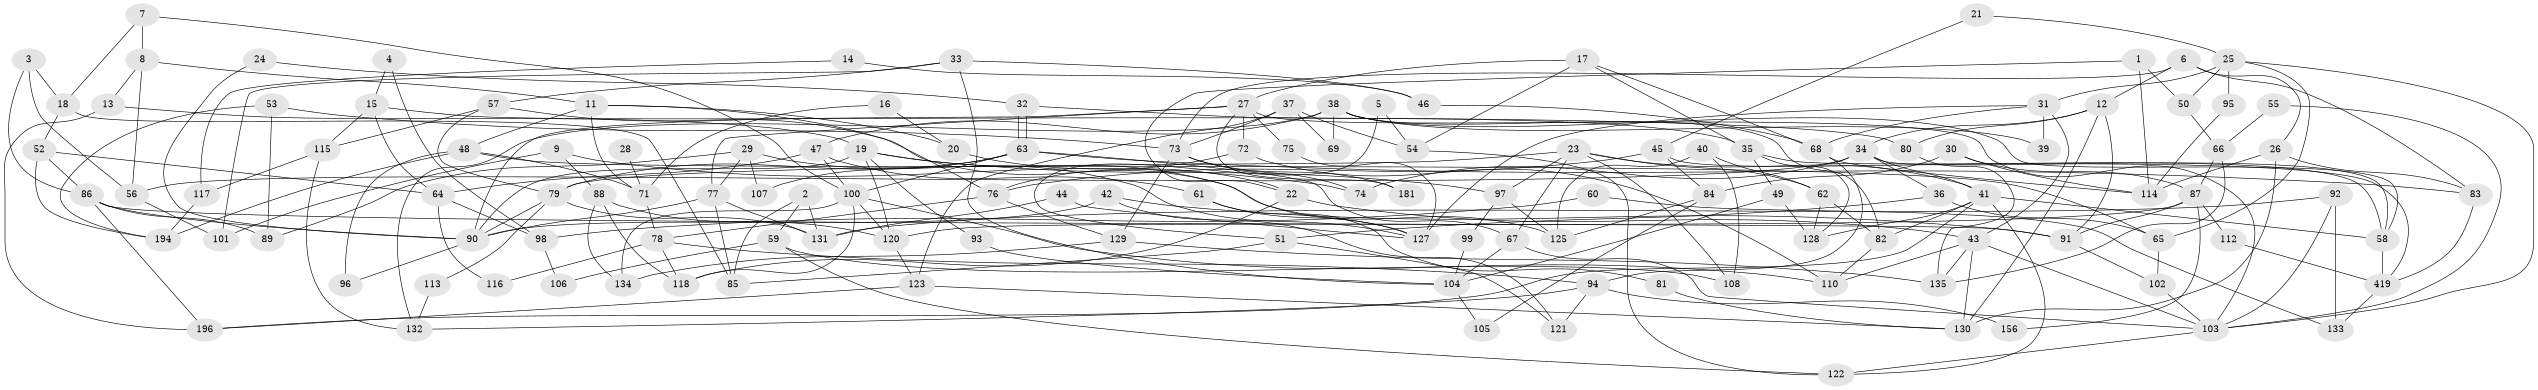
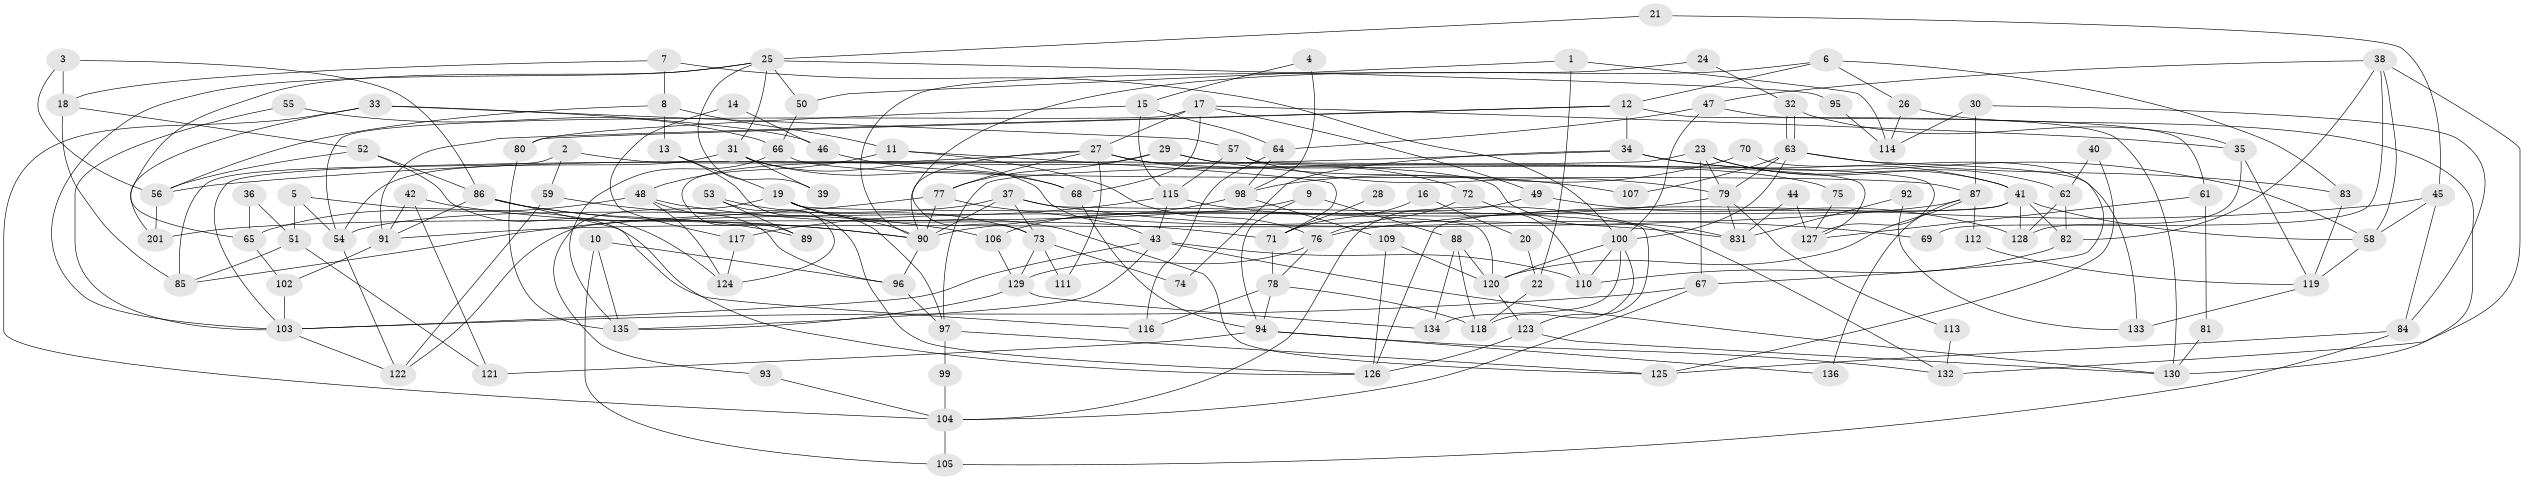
(1759, 113) -> (521, 165)
(776, 114) -> none
(1620, 130) -> (706, 154)
(2376, 172) -> none
(239, 173) -> (258, 166)
(959, 173) -> (1244, 244)
(1763, 173) -> (1355, 140)
(1914, 180) -> none
(2025, 183) -> none
(1407, 195) -> (1063, 285)
(1593, 195) -> (1746, 150)
none -> (966, 217)
(1730, 220) -> (1163, 218)
(163, 240) -> (725, 285)
(221, 240) -> (156, 240)
none -> (596, 240)
(820, 240) -> (1738, 240)
none -> (1387, 240)
none -> (1005, 262)
(2291, 276) -> none
(1732, 285) -> none
(2382, 285) -> (2311, 285)
none -> (727, 300)
none -> (920, 306)
(205, 330) -> (1372, 375)
(2009, 330) -> (1831, 375)
